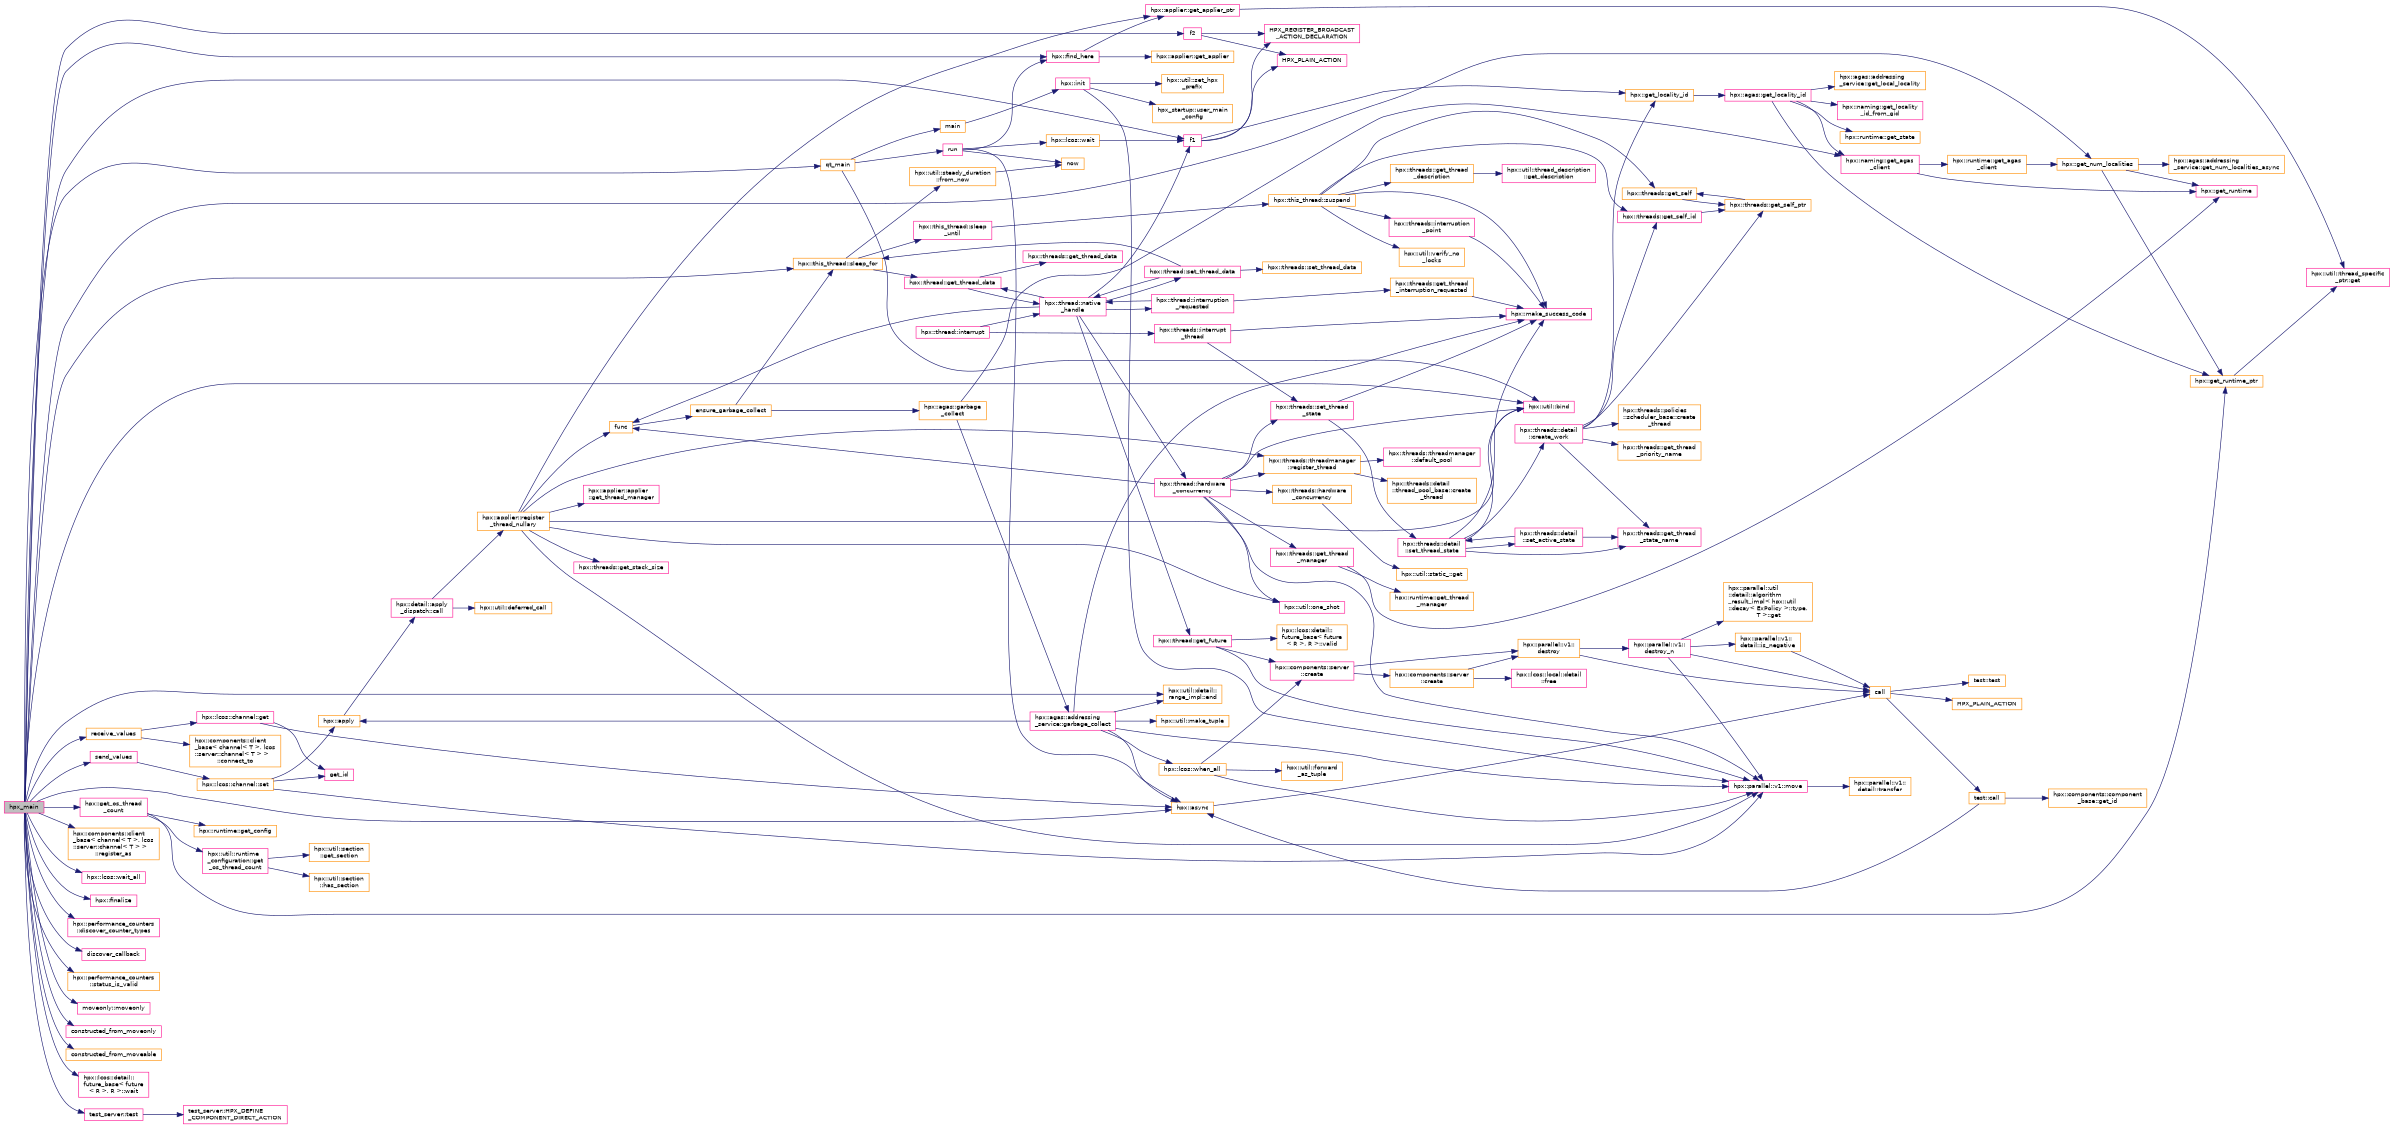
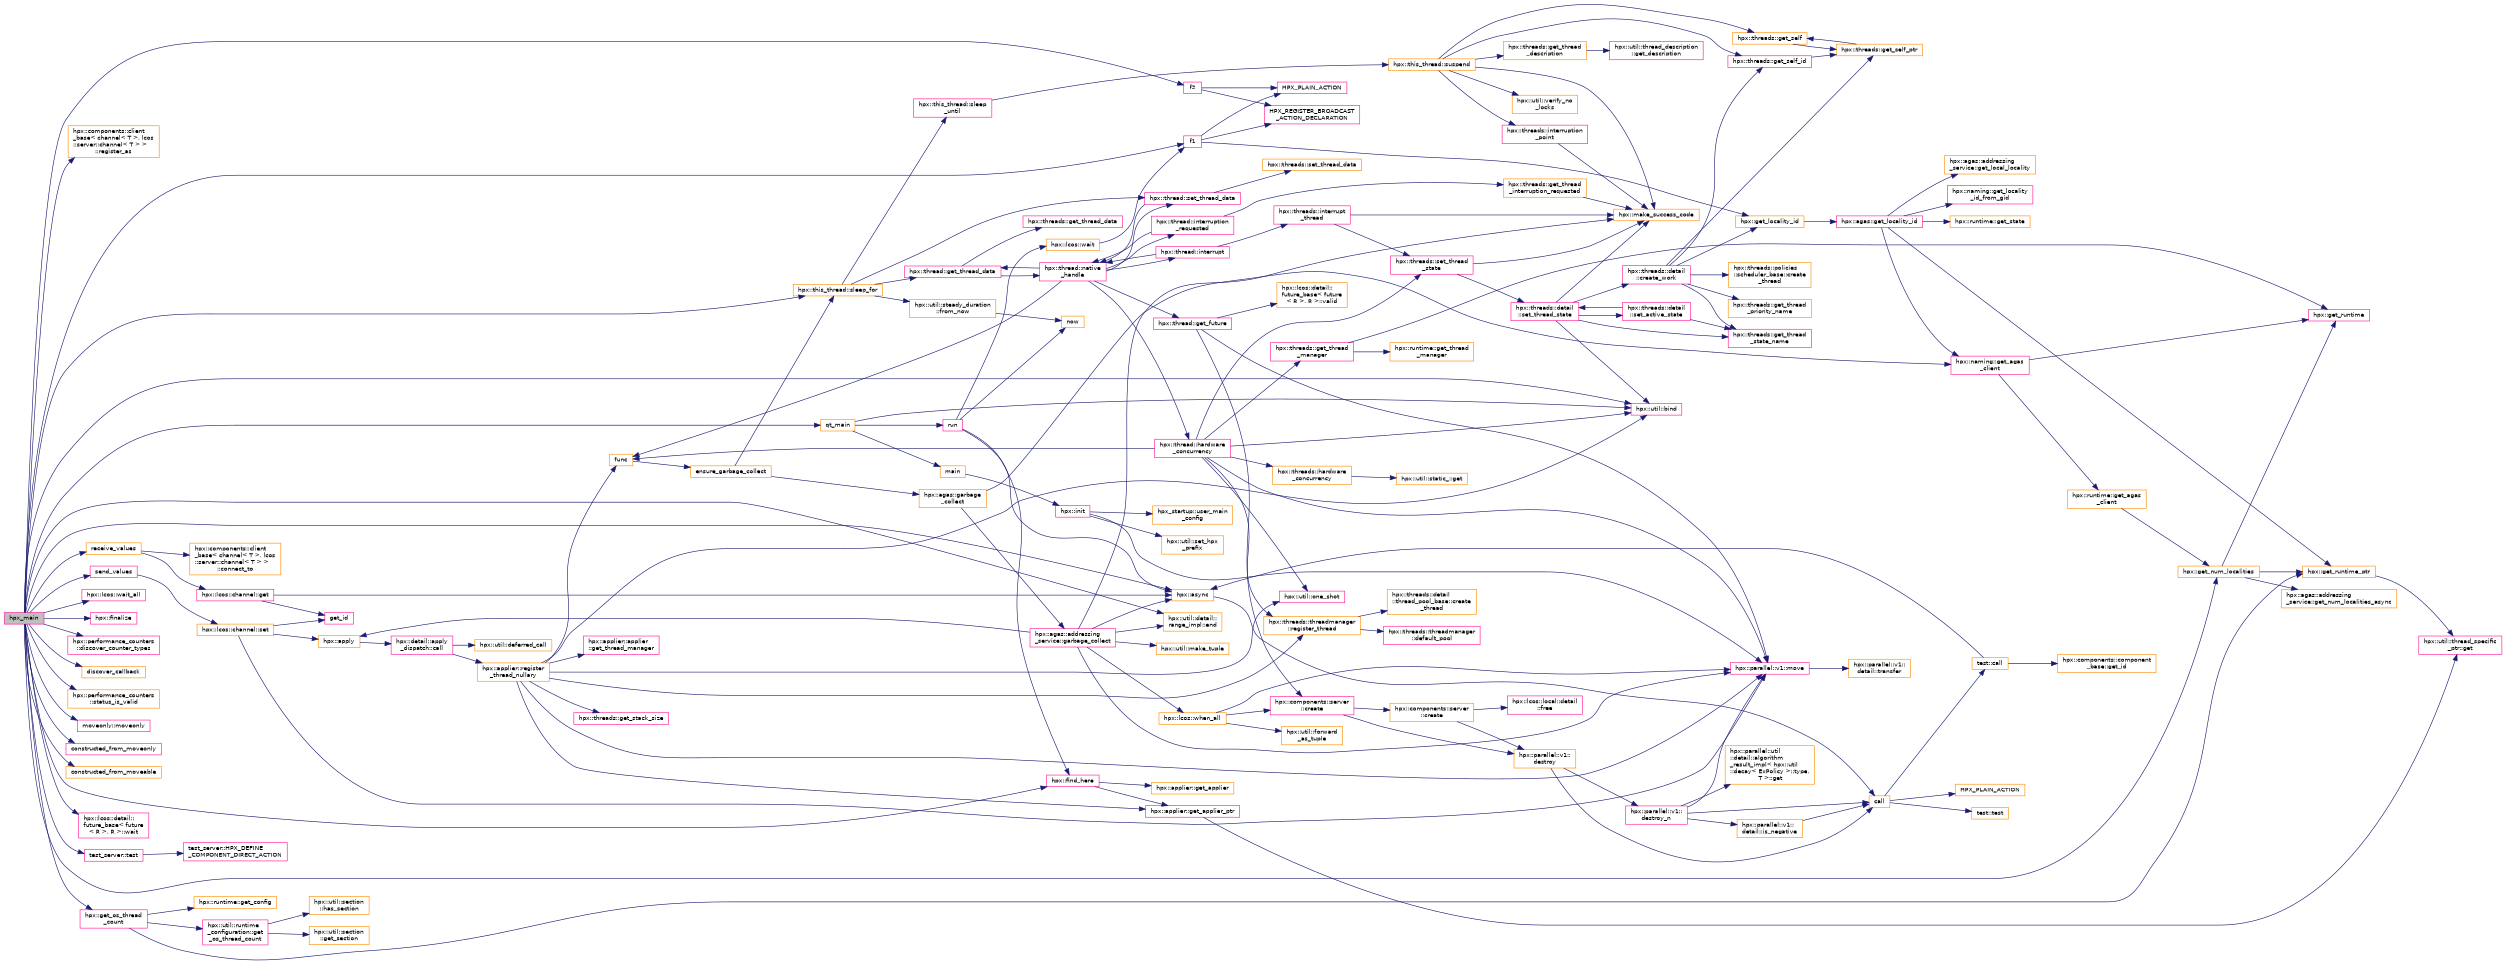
(1148, 232) -> (1138, 265)
(1036, 244) -> (989, 220)
(1549, 314) -> (1656, 215)
(114, 955) -> (114, 672)
